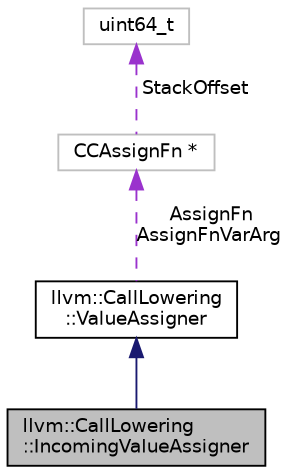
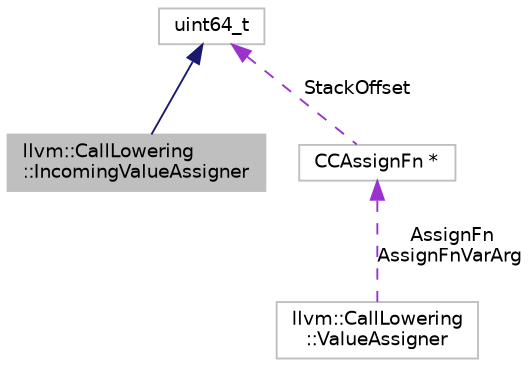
(136, 310) -> (377, 330)
(136, 383) -> (172, 98)
(136, 438) -> (136, 163)
